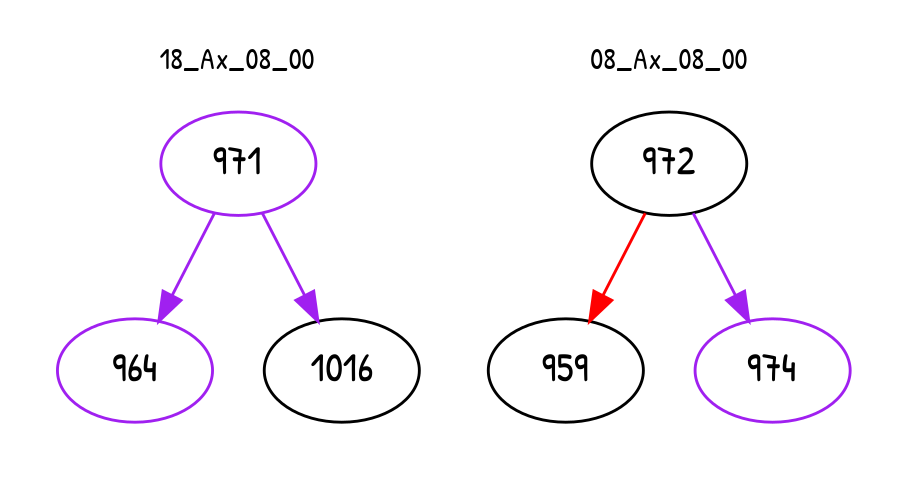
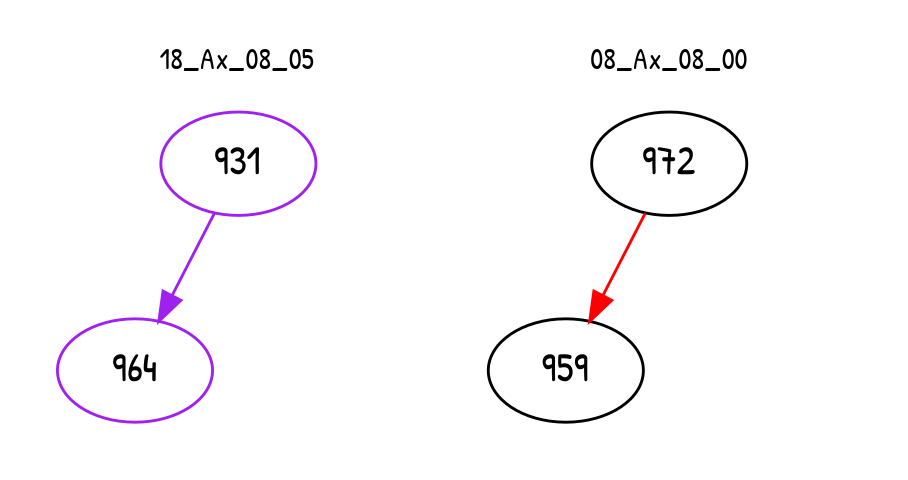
(238, 62) -> (238, 62)
(238, 164) -> (238, 164)
(342, 371) -> none
(773, 371) -> none
